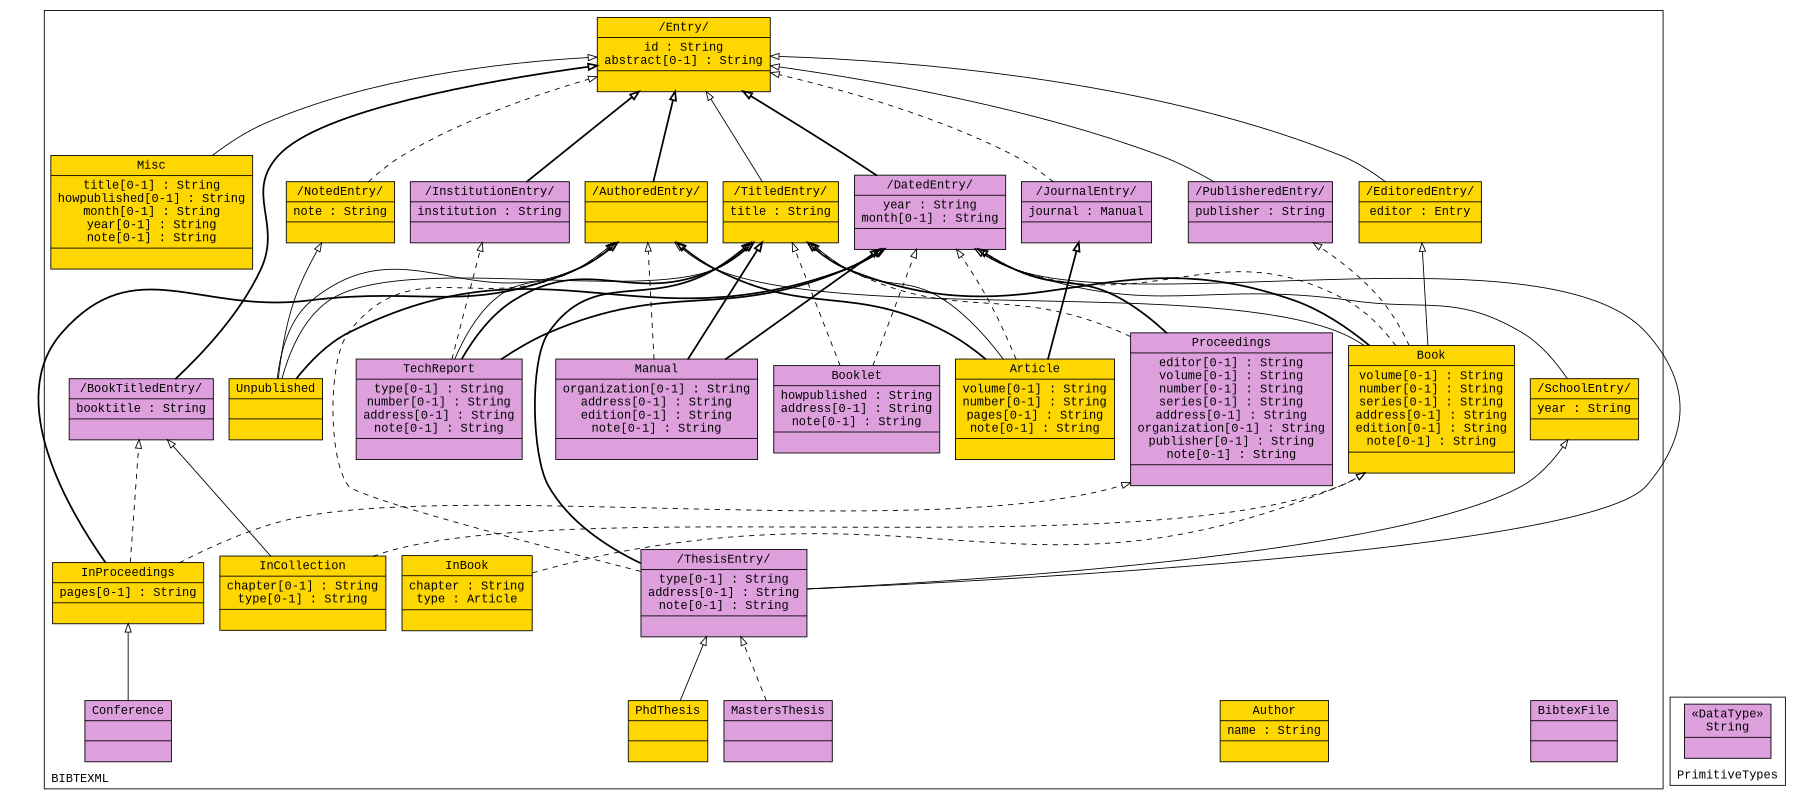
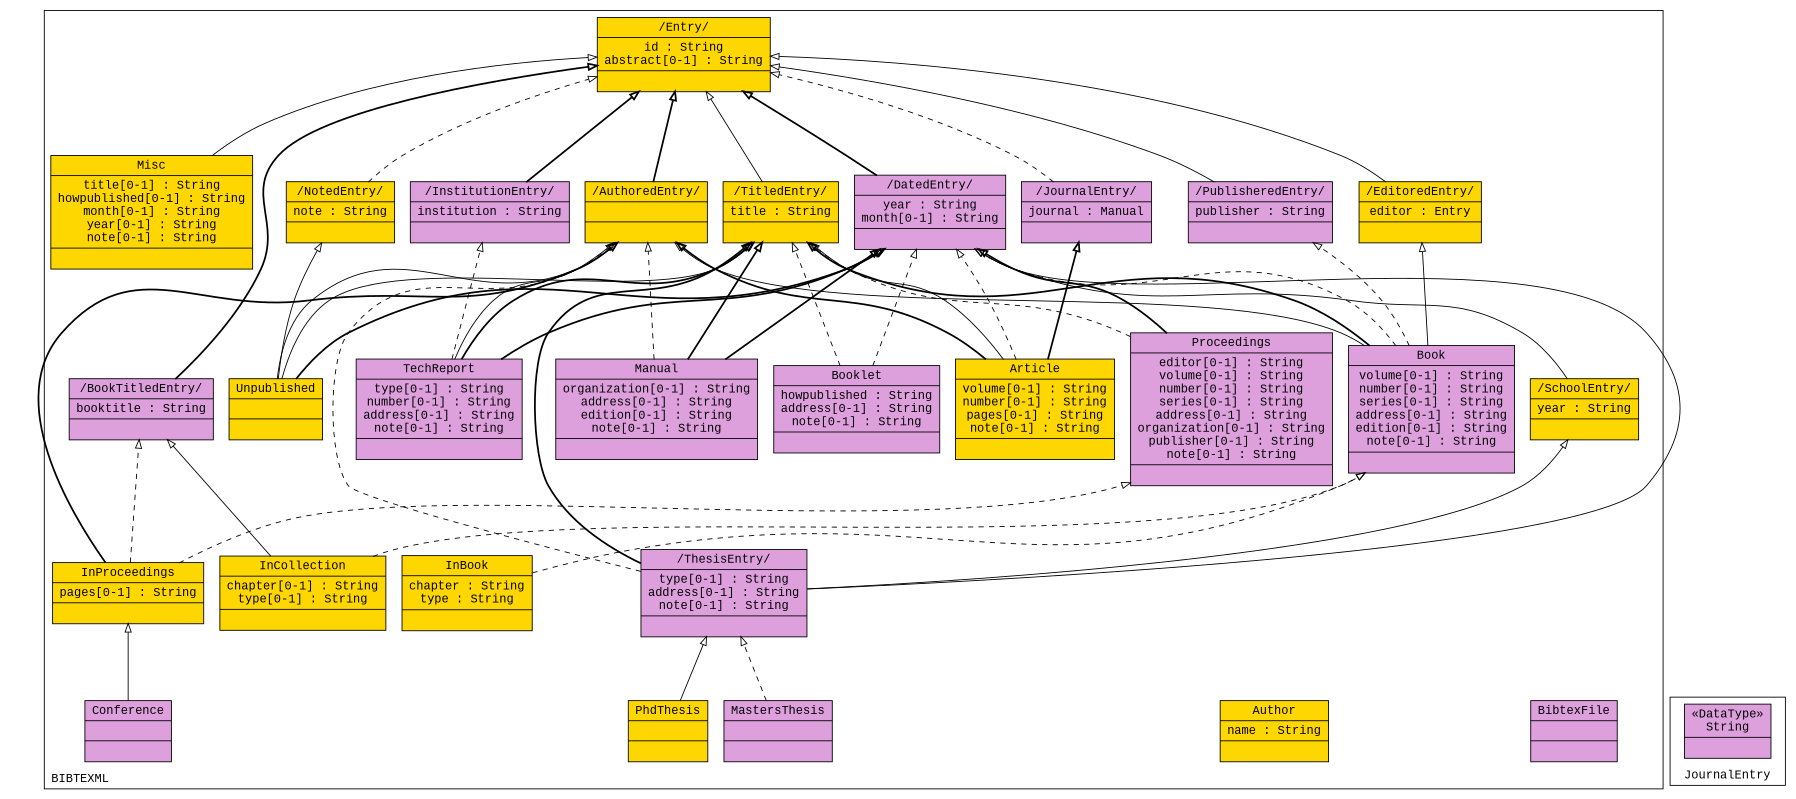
(1432, 409) -> (1432, 409)
(467, 599) -> (467, 599)
(1728, 775) -> (1728, 775)
